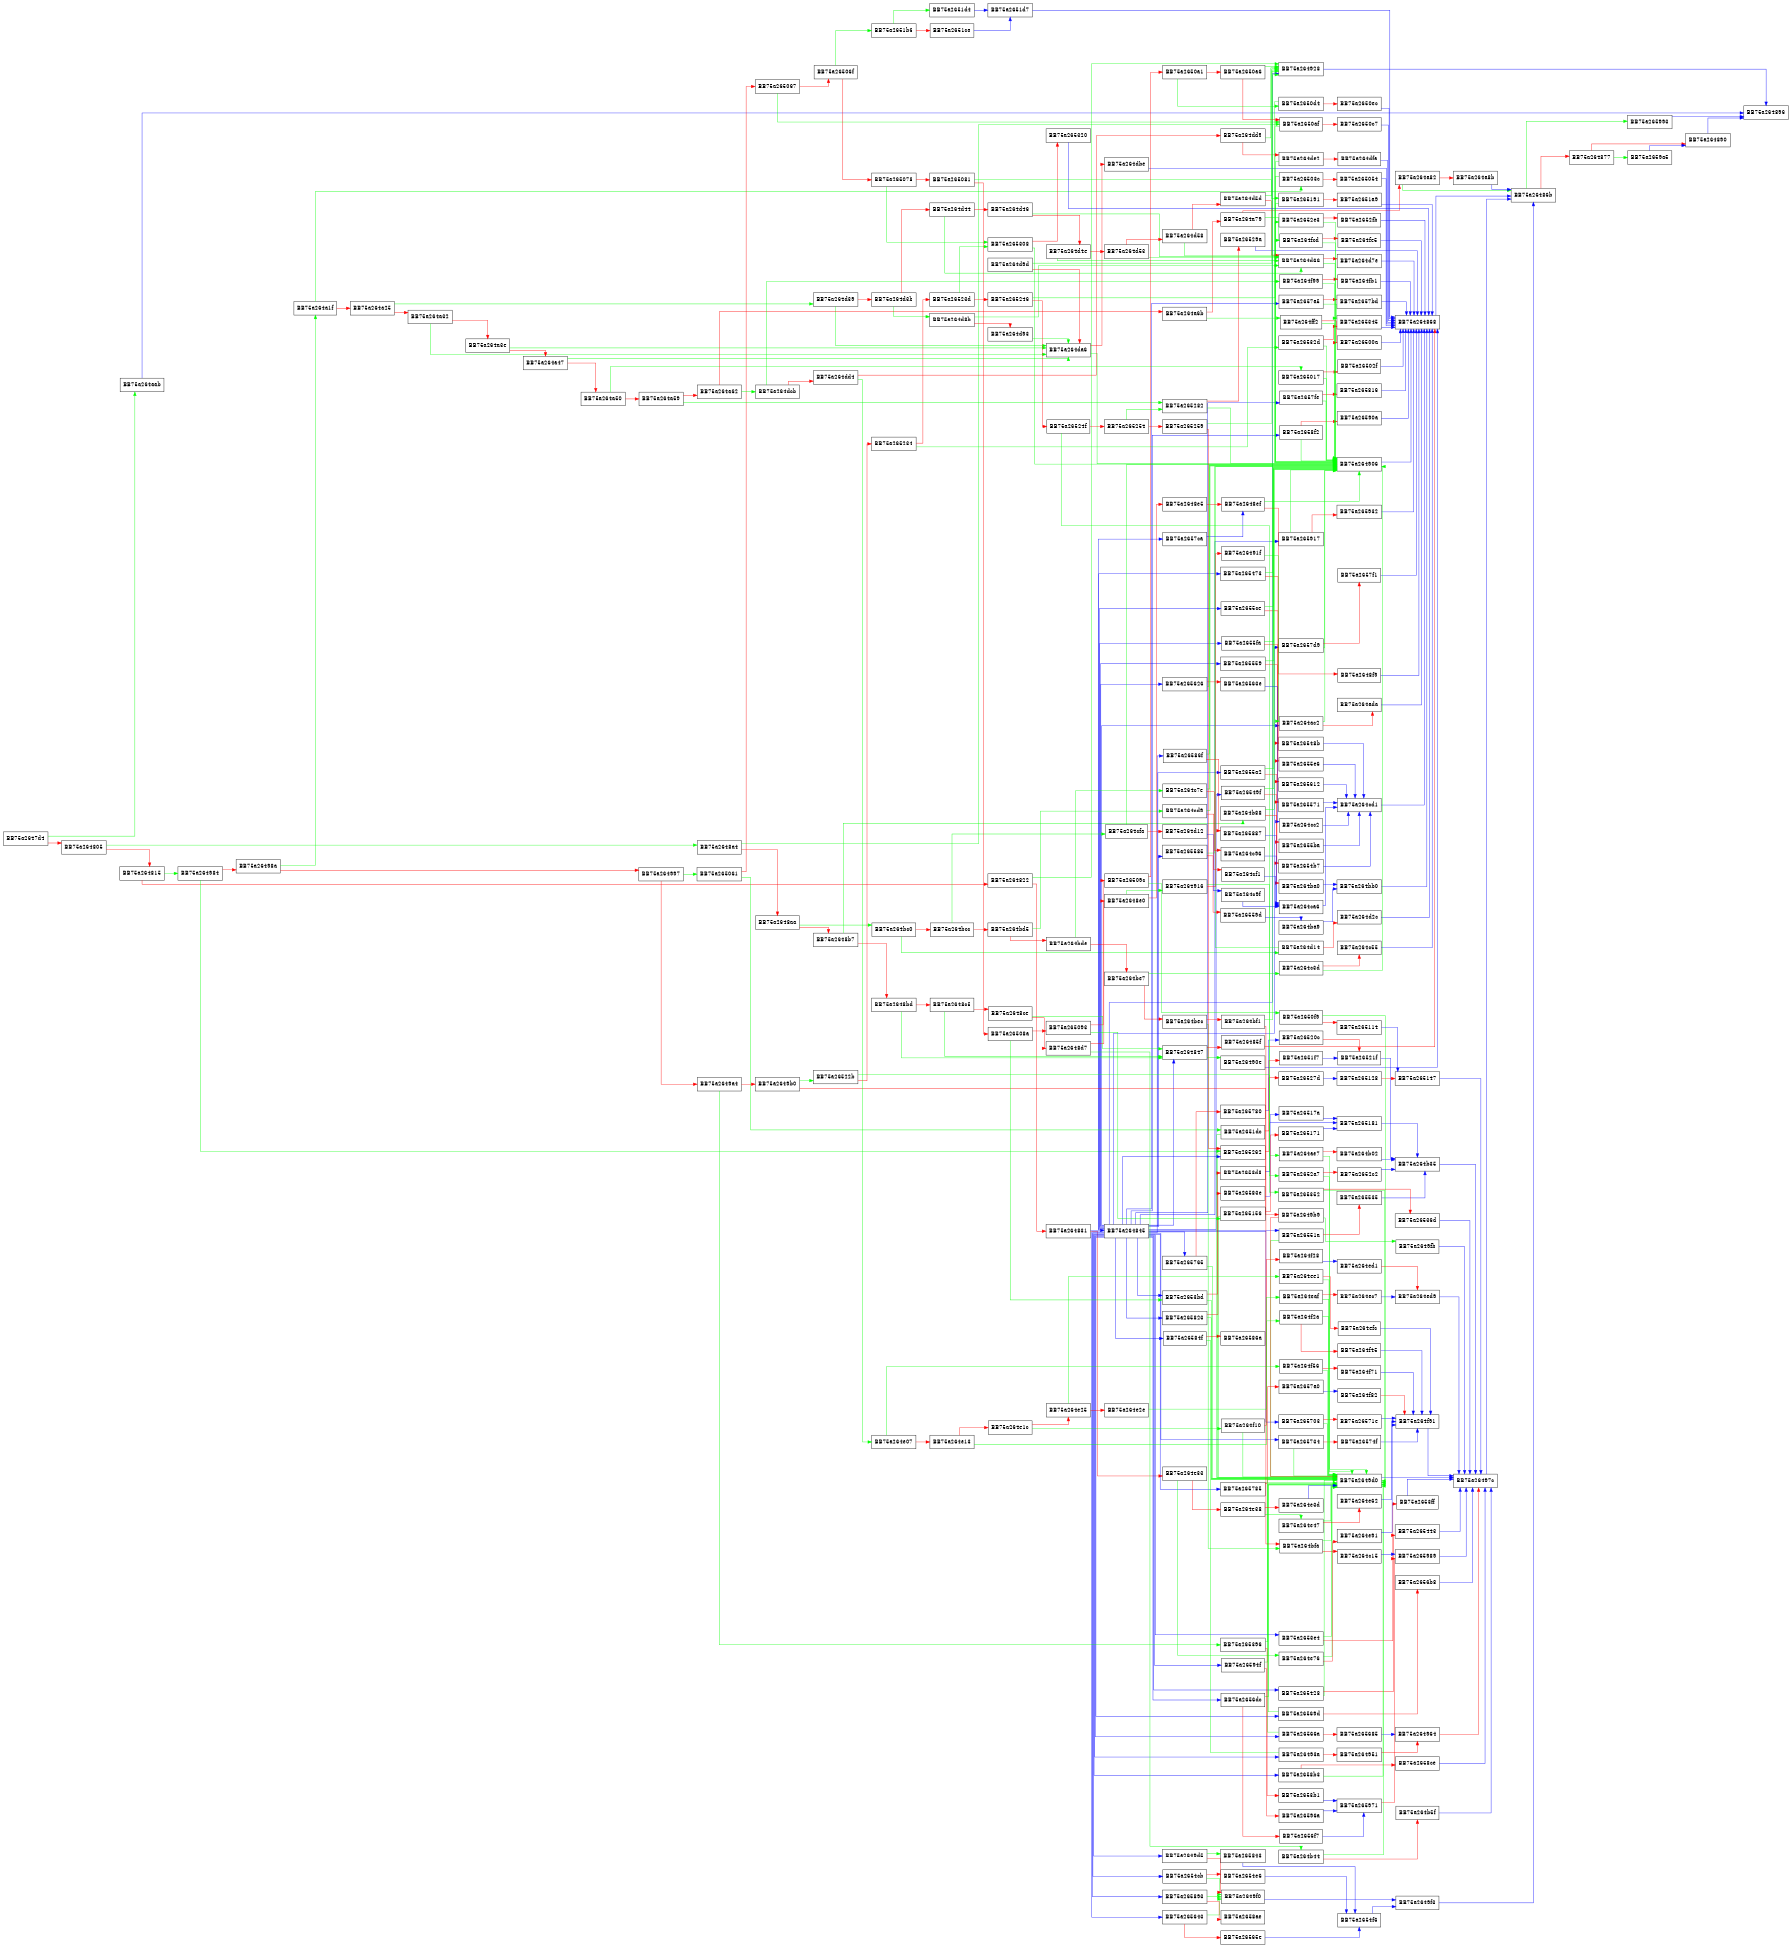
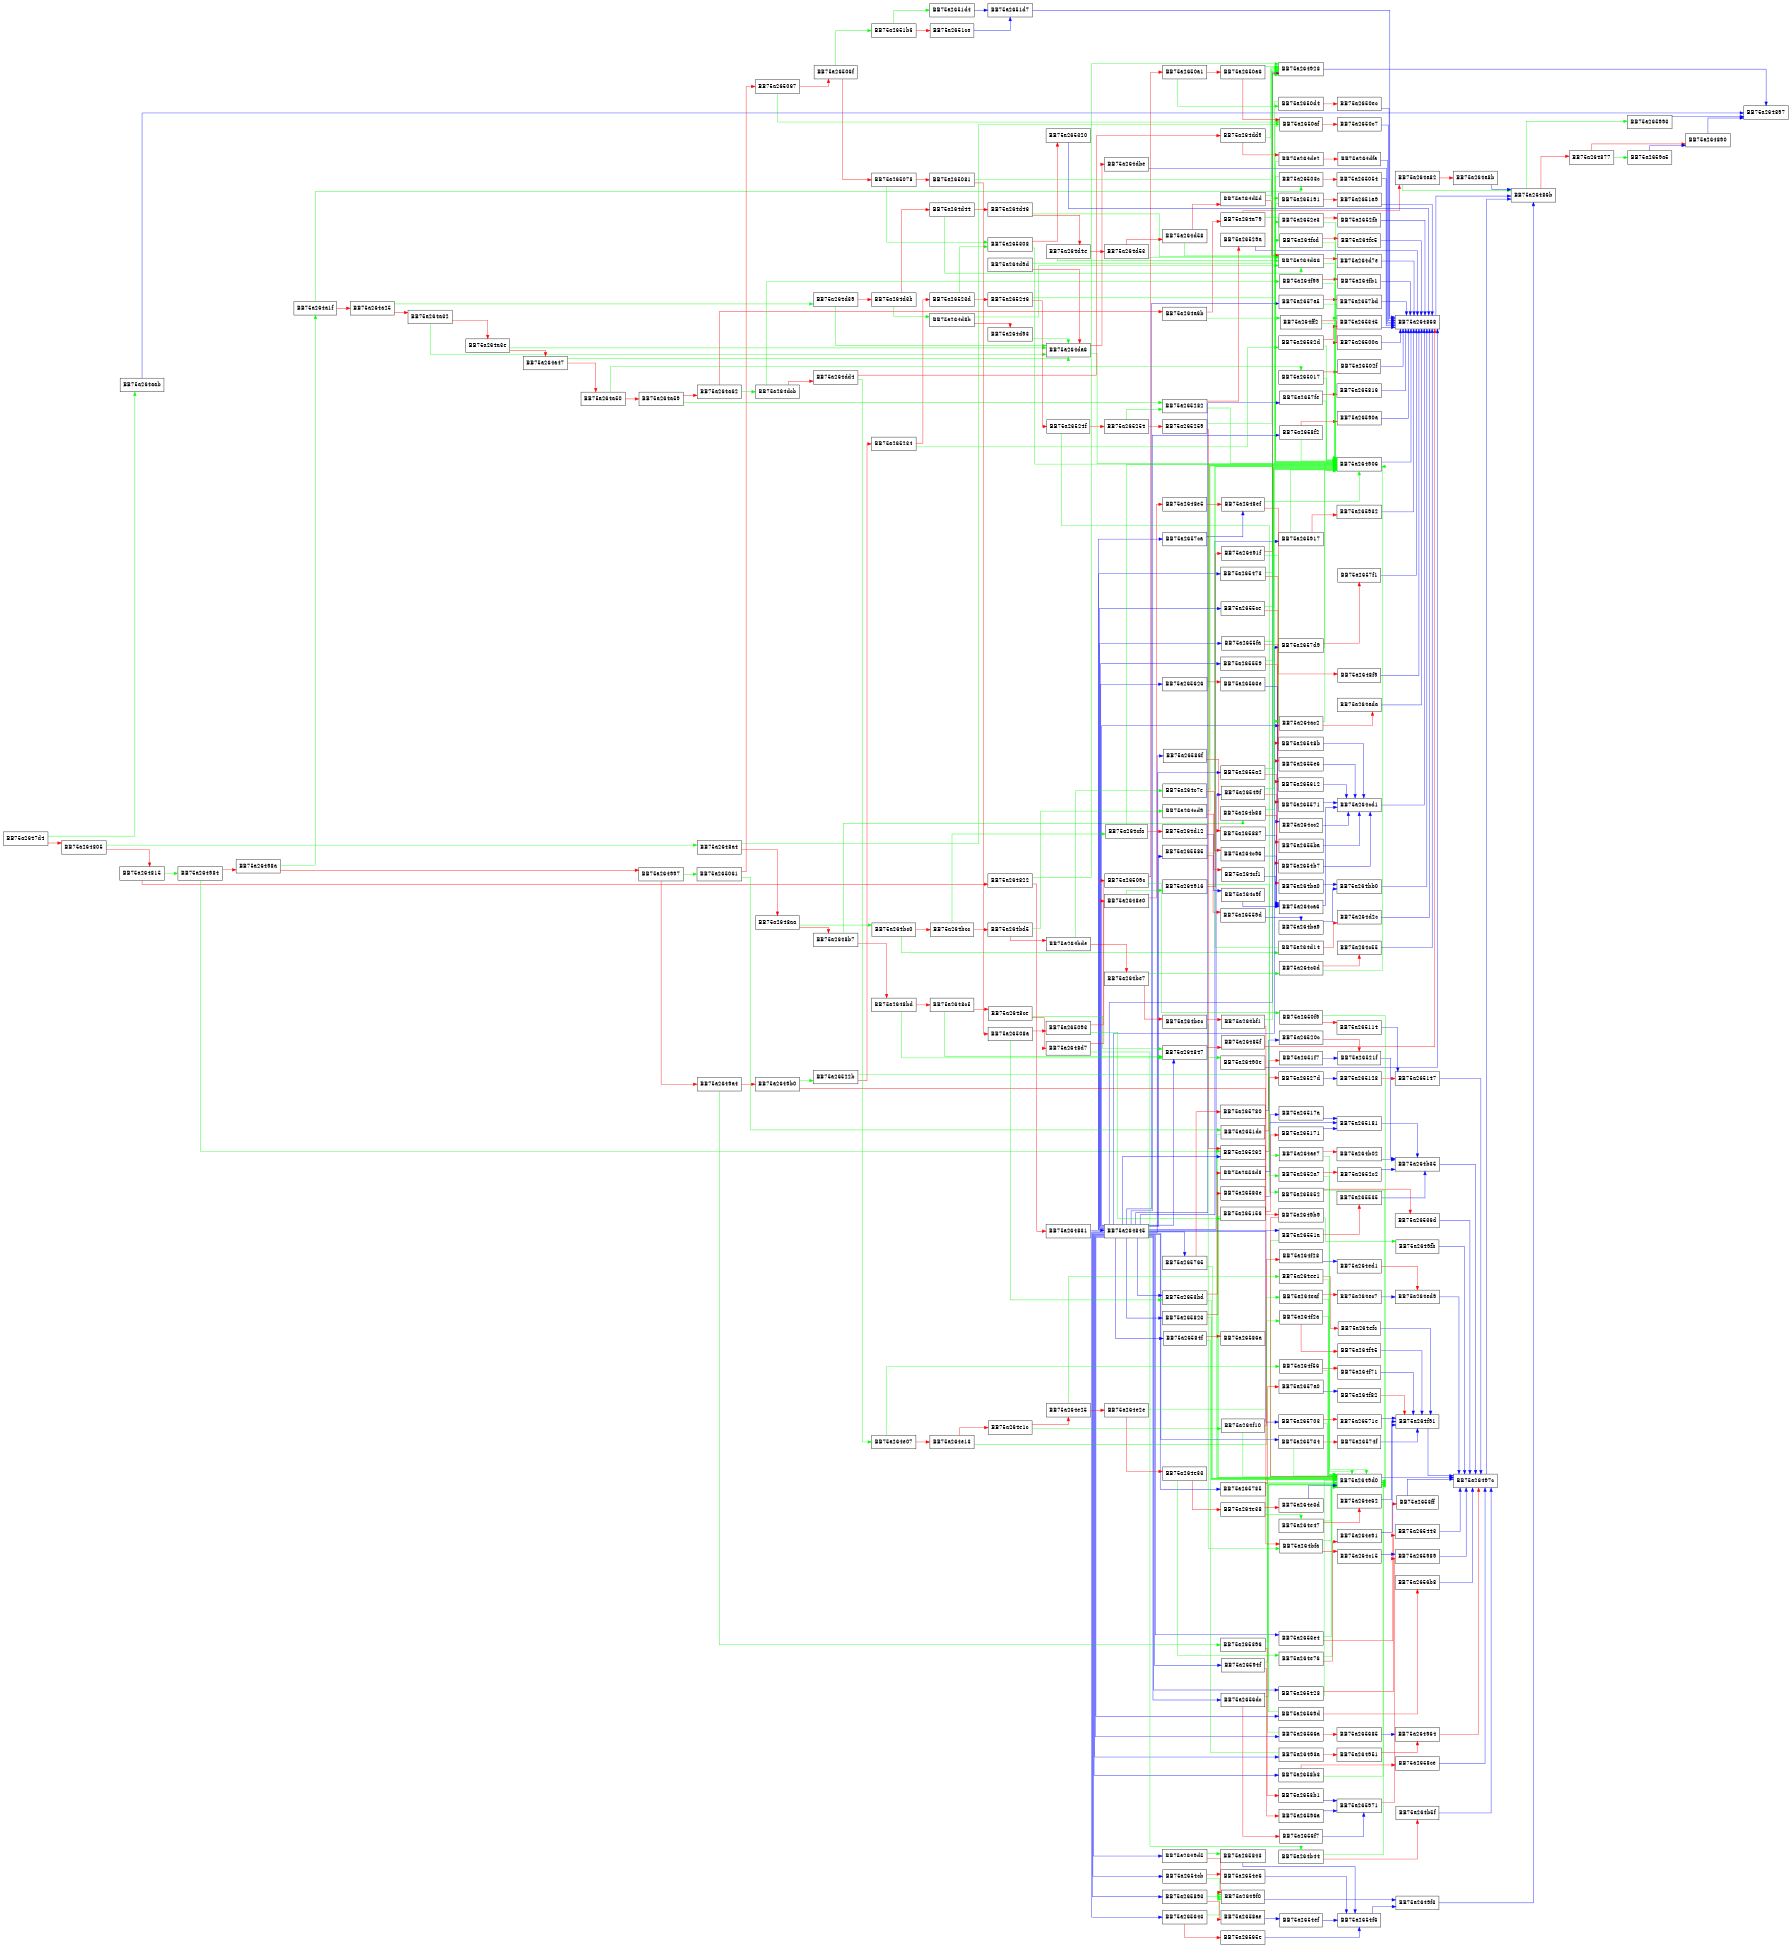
(1766, 113) -> (1766, 113)
none -> (1272, 314)
(1097, 1381) -> (1127, 1460)
none -> (1301, 1920)
